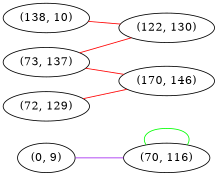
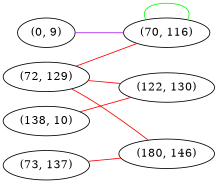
(106, 45) -> (104, 82)
none -> (107, 55)
(167, 81) -> (167, 154)
